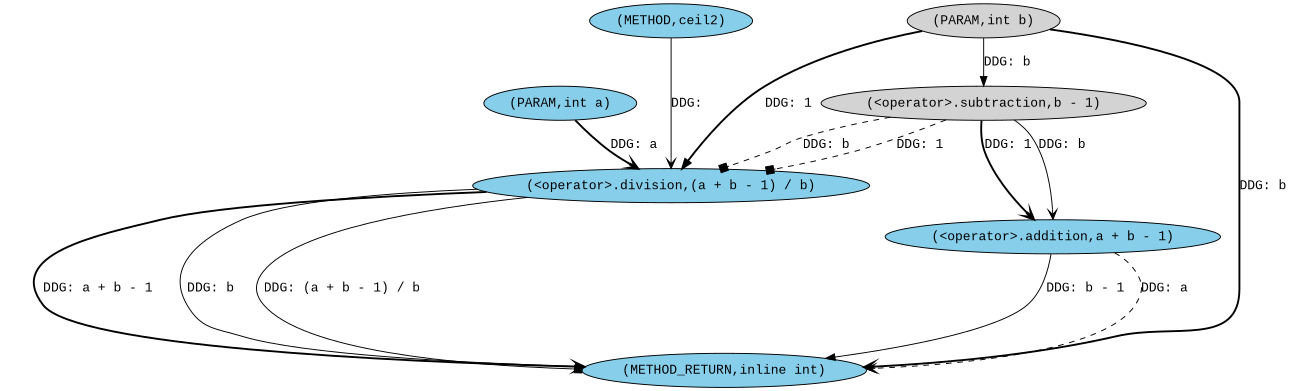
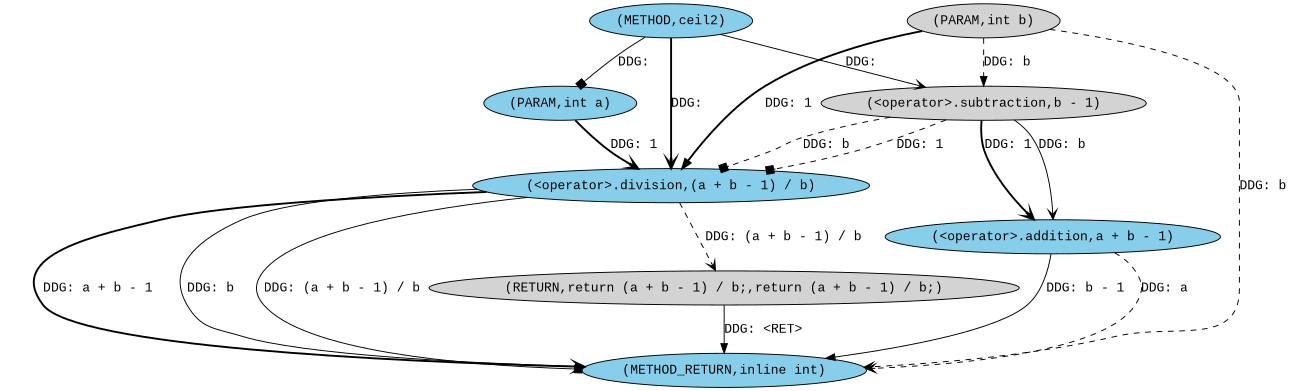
none -> (615, 57)
none -> (808, 57)
(984, 57) -> (984, 57)
(671, 98) -> (671, 98)
(634, 144) -> (634, 144)
(1239, 286) -> (1239, 286)
none -> (724, 288)
